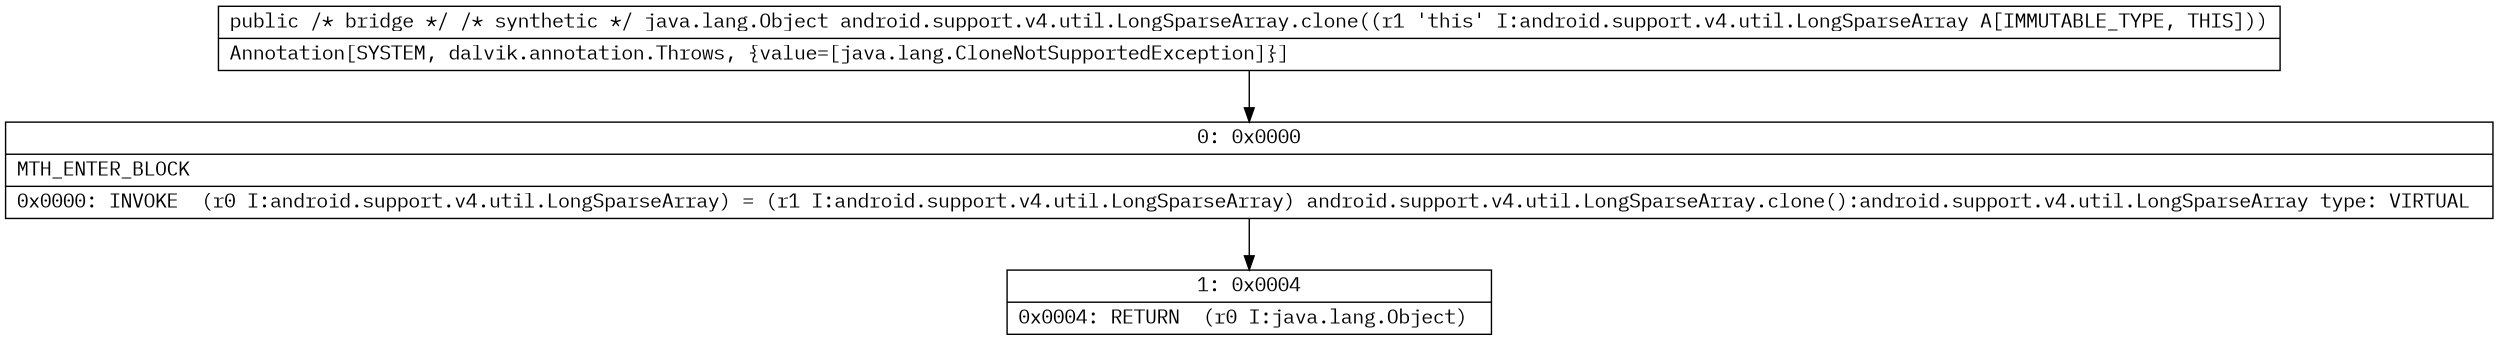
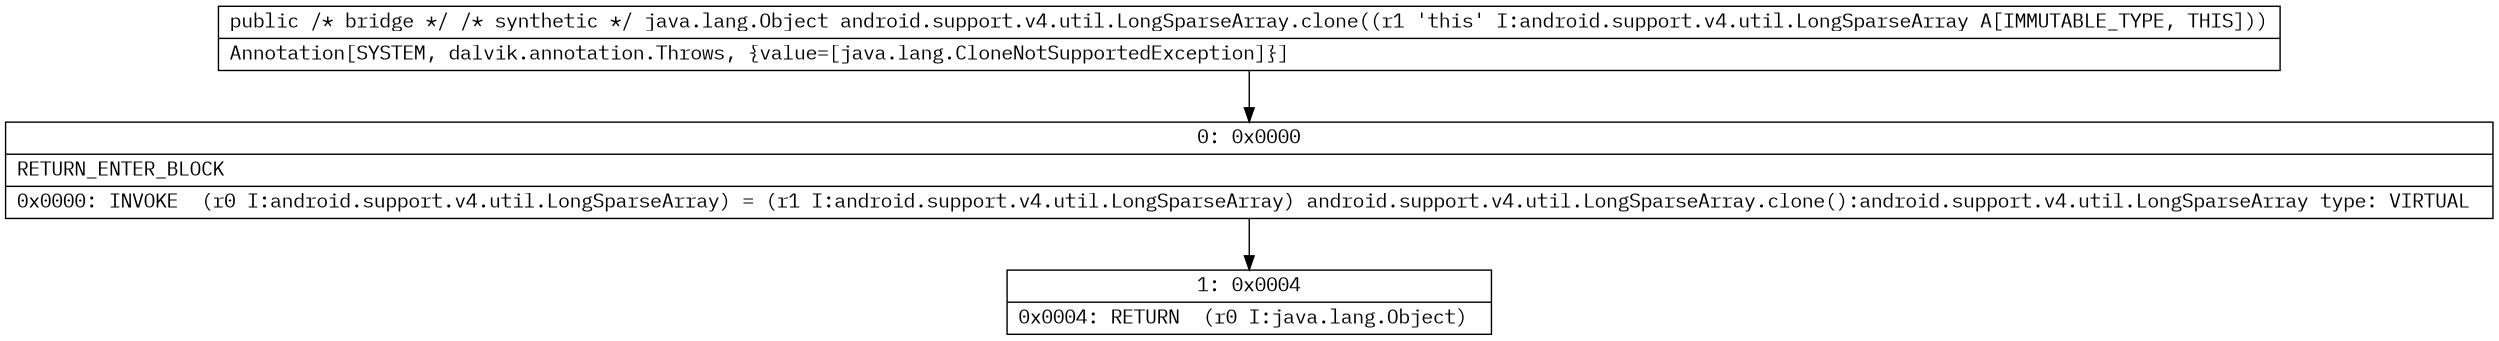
(103, 170) -> (121, 170)
